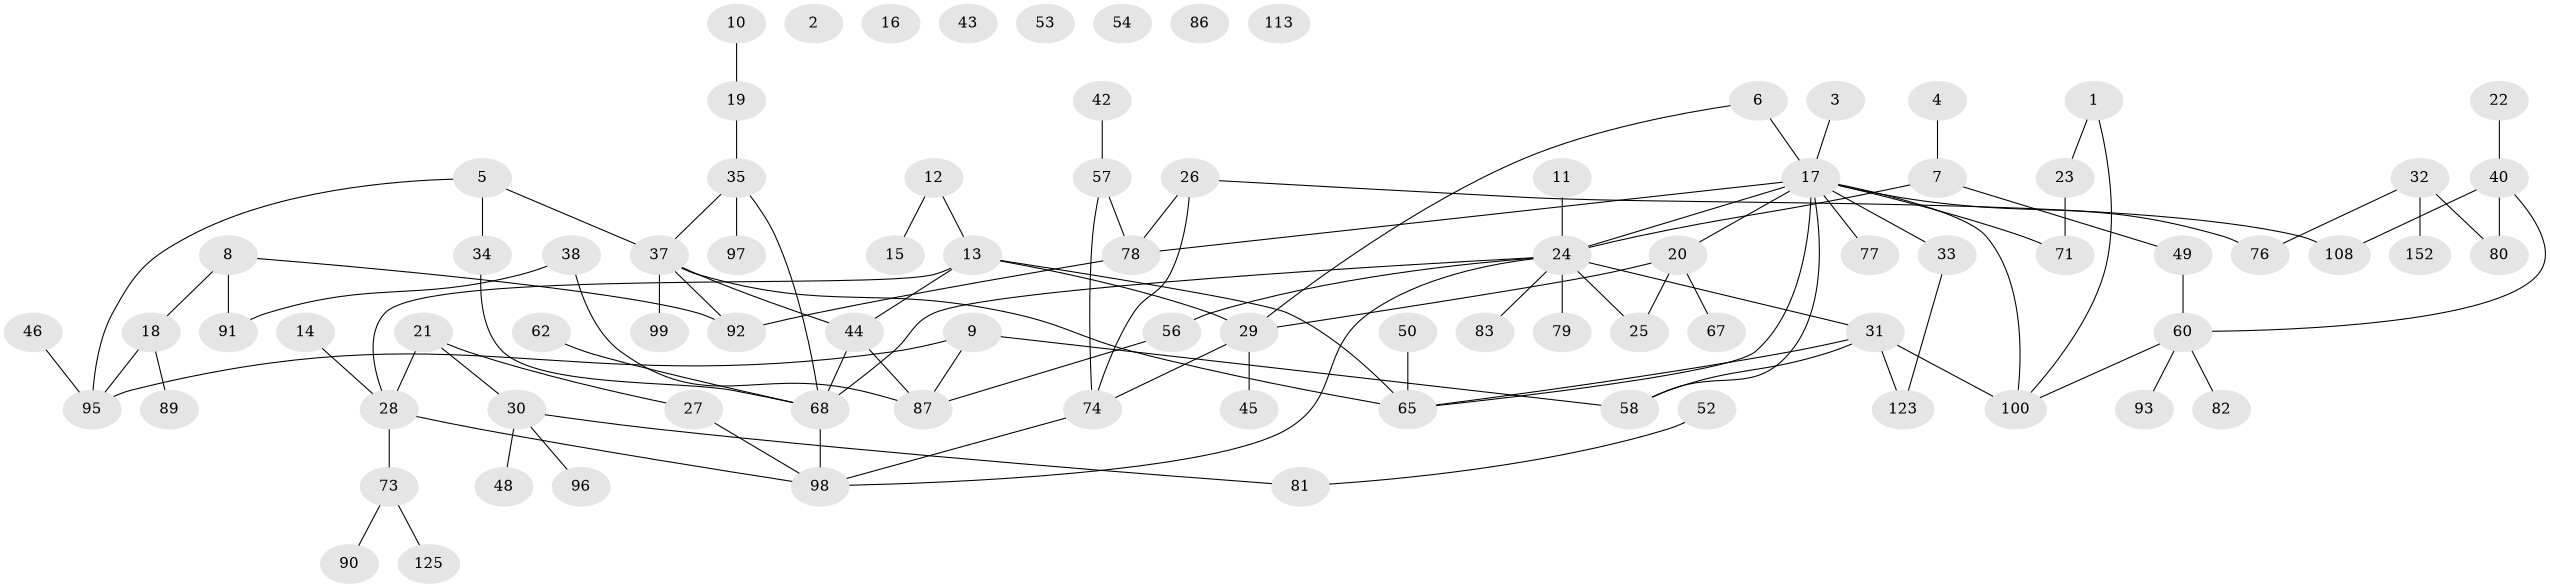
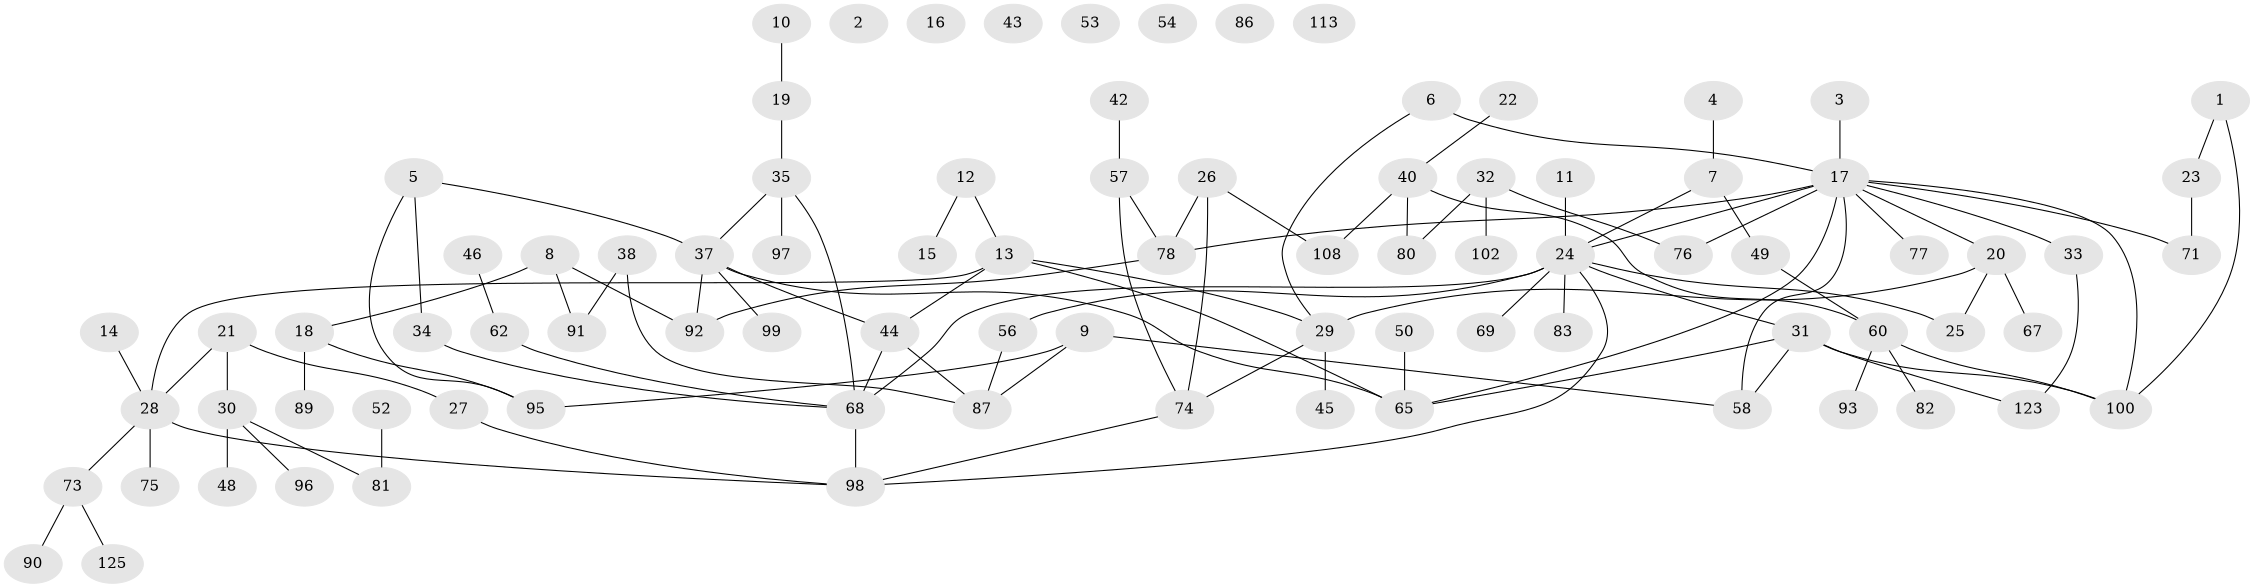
(2420, 255) -> (1486, 255)
(1562, 332) -> (1486, 332)
(63, 371) -> (486, 294)
none -> (150, 487)
